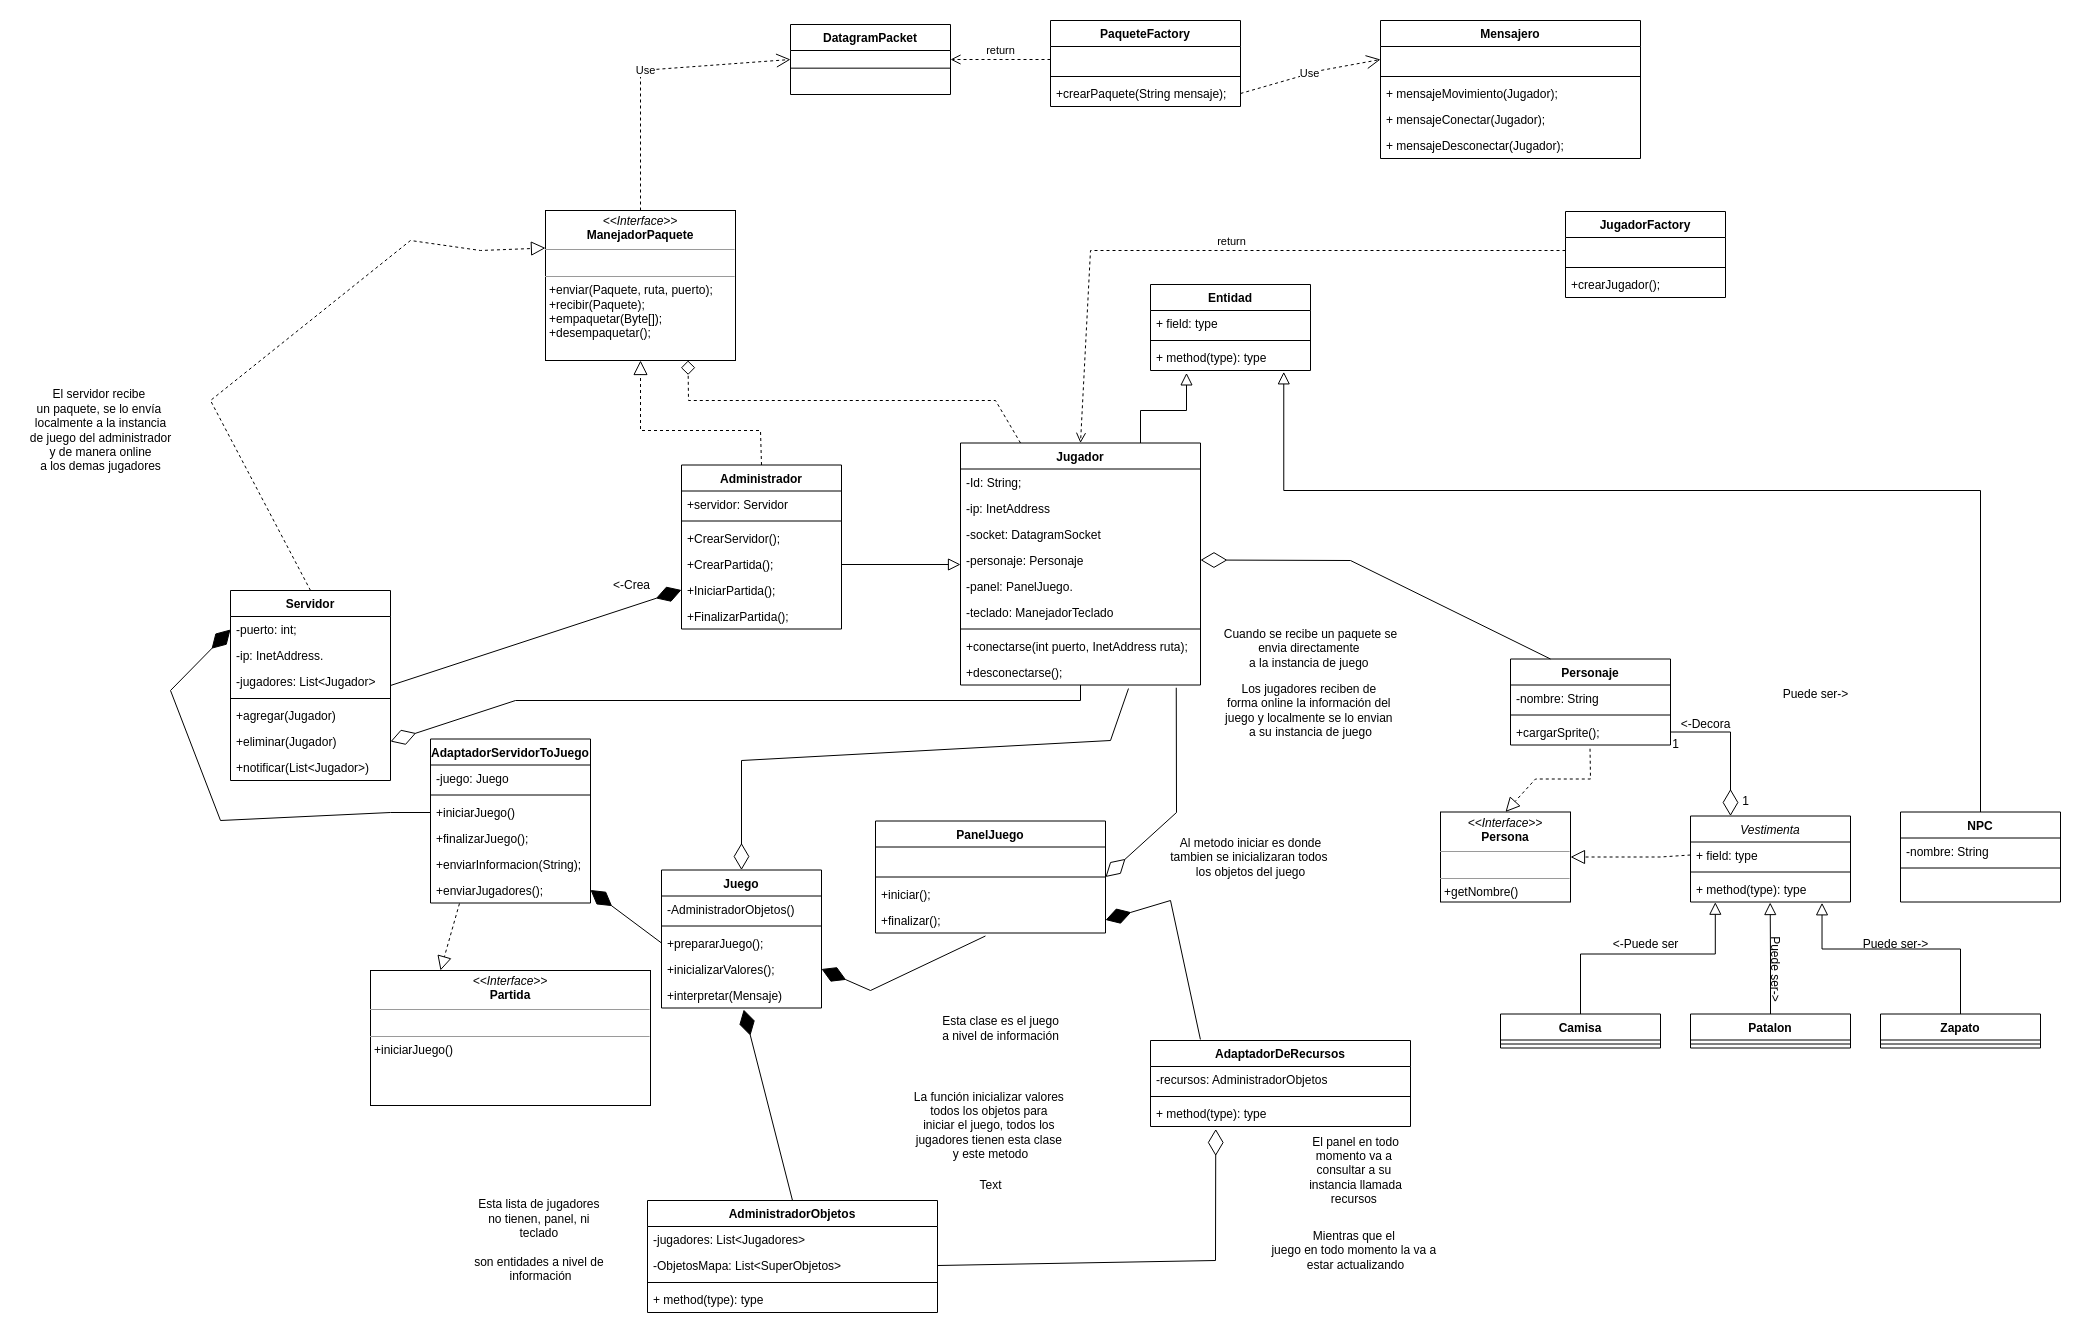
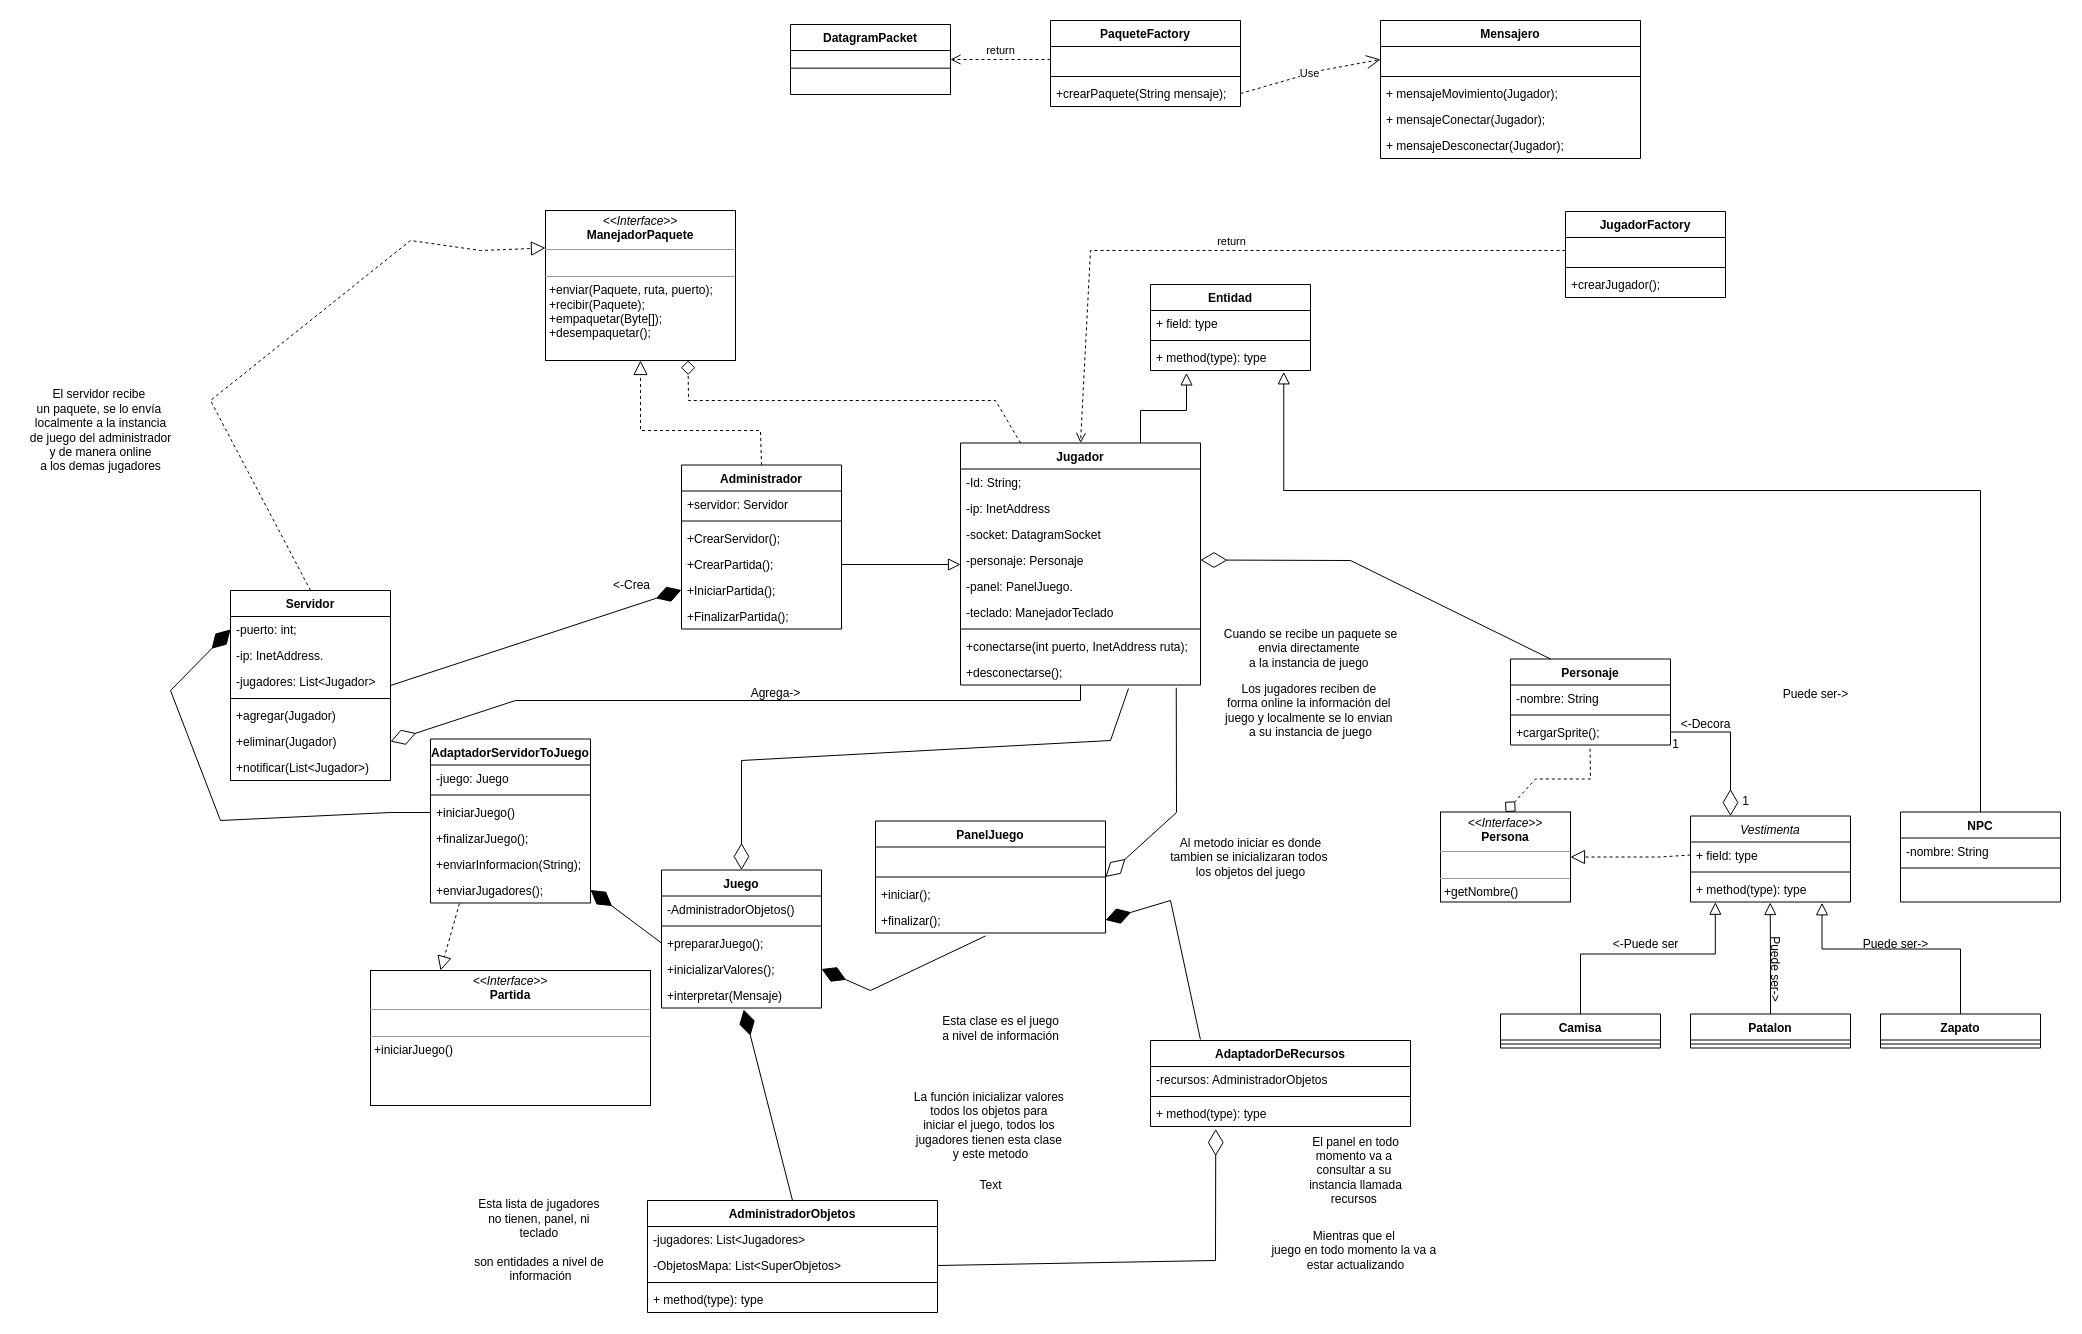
(644, 70) -> none
none -> (776, 694)
(1516, 801) -> (1516, 800)
